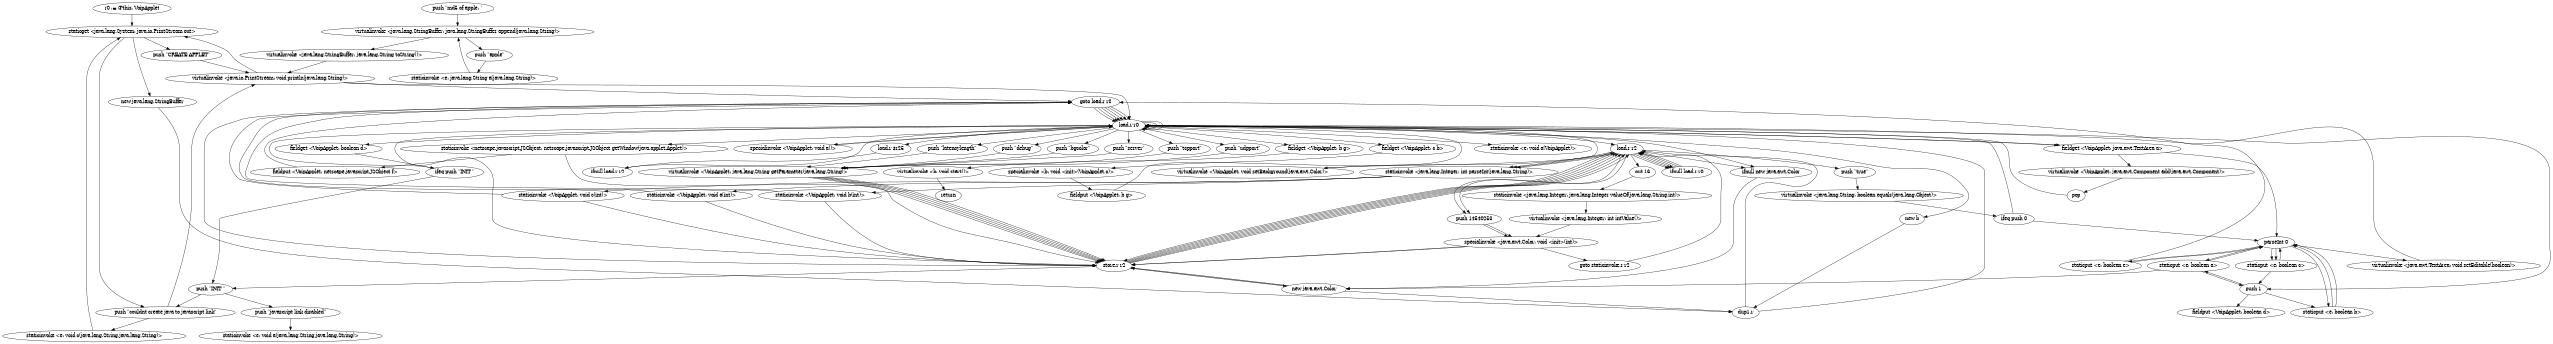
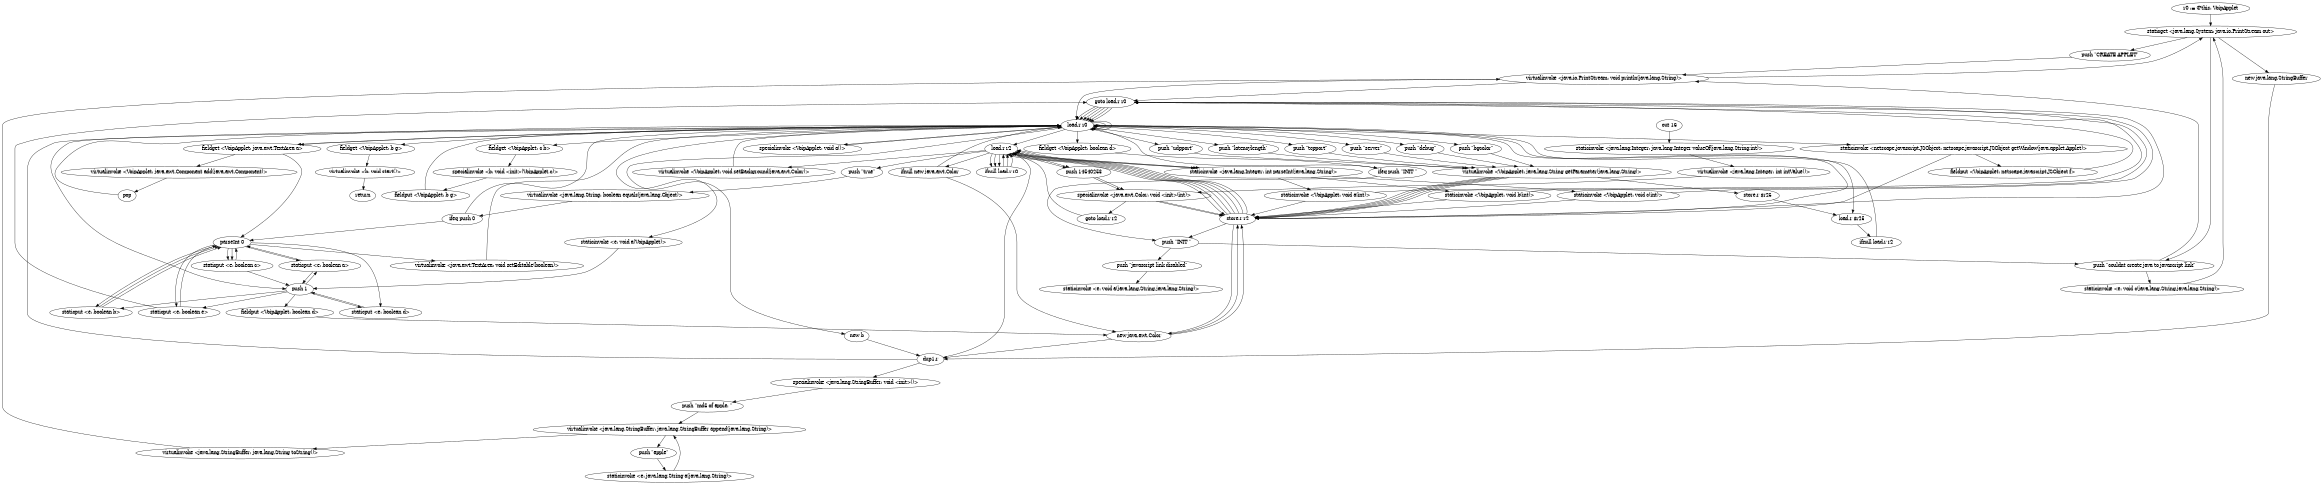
(1450, 132) -> (989, 141)
(1634, 159) -> none
none -> (1758, 196)
(1605, 266) -> (1101, 219)
none -> (472, 283)
(1755, 284) -> (710, 327)
none -> (247, 300)
none -> (381, 313)
none -> (855, 383)
